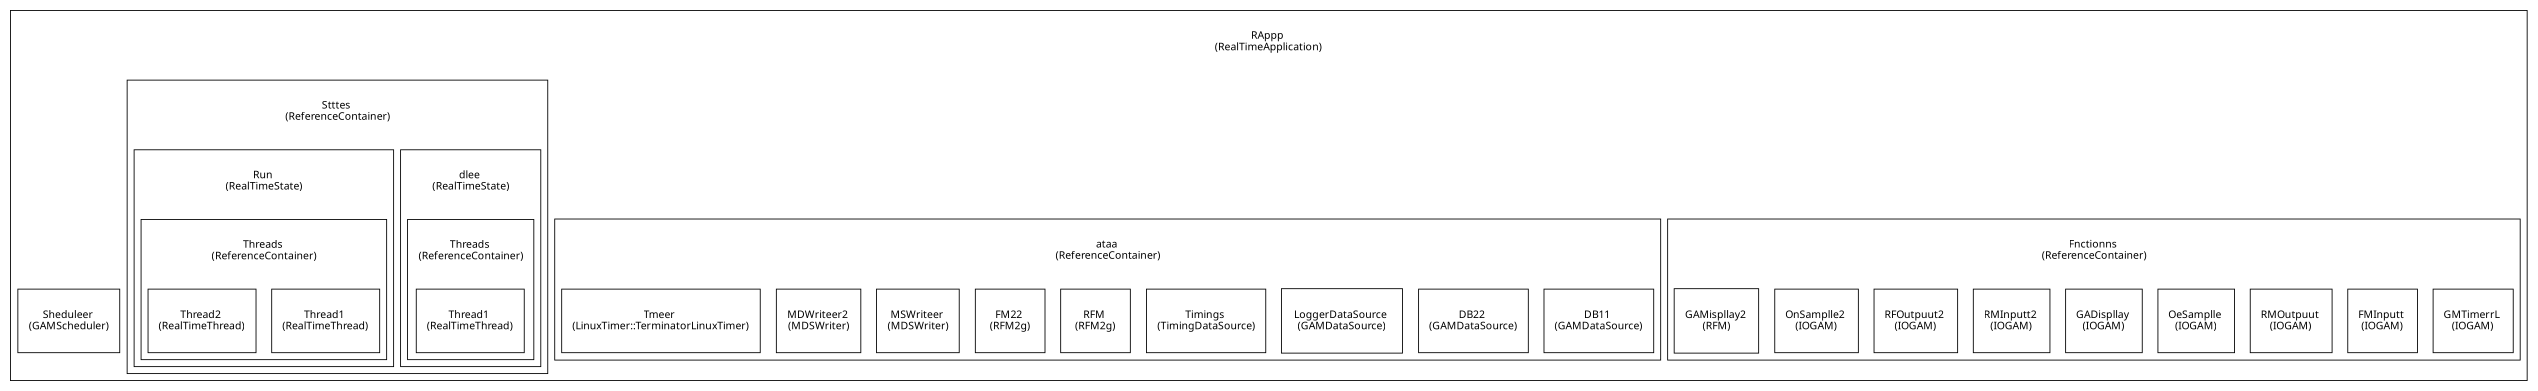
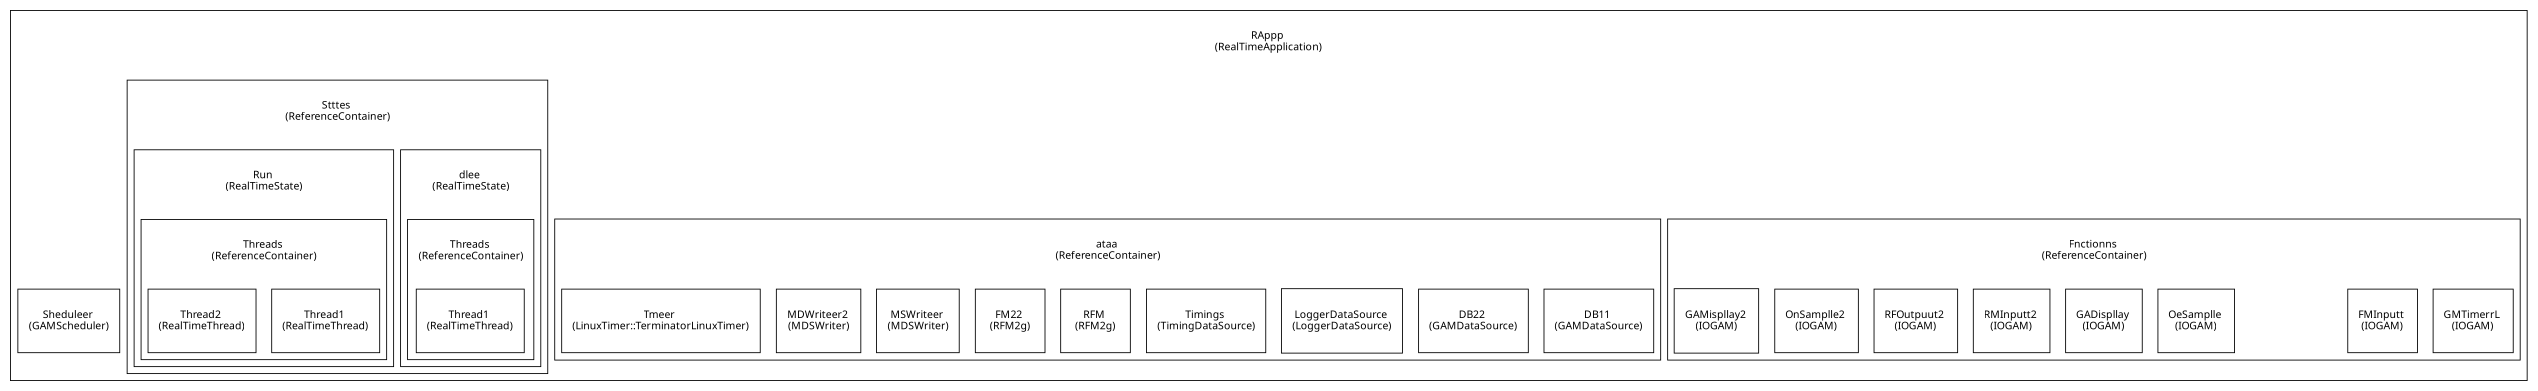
(2291, 321) -> none
(1342, 326) -> (1342, 326)
(1717, 326) -> (1717, 326)
